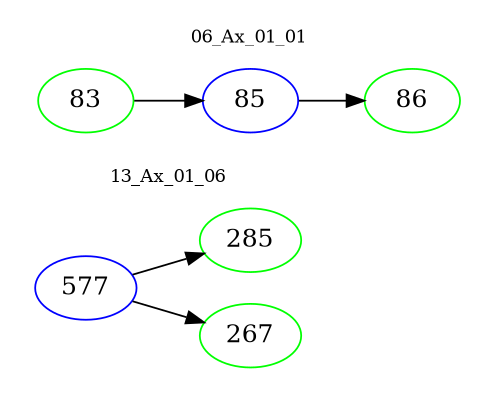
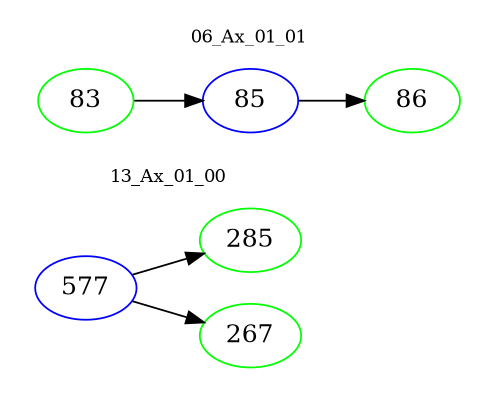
(168, 178) -> (168, 178)
